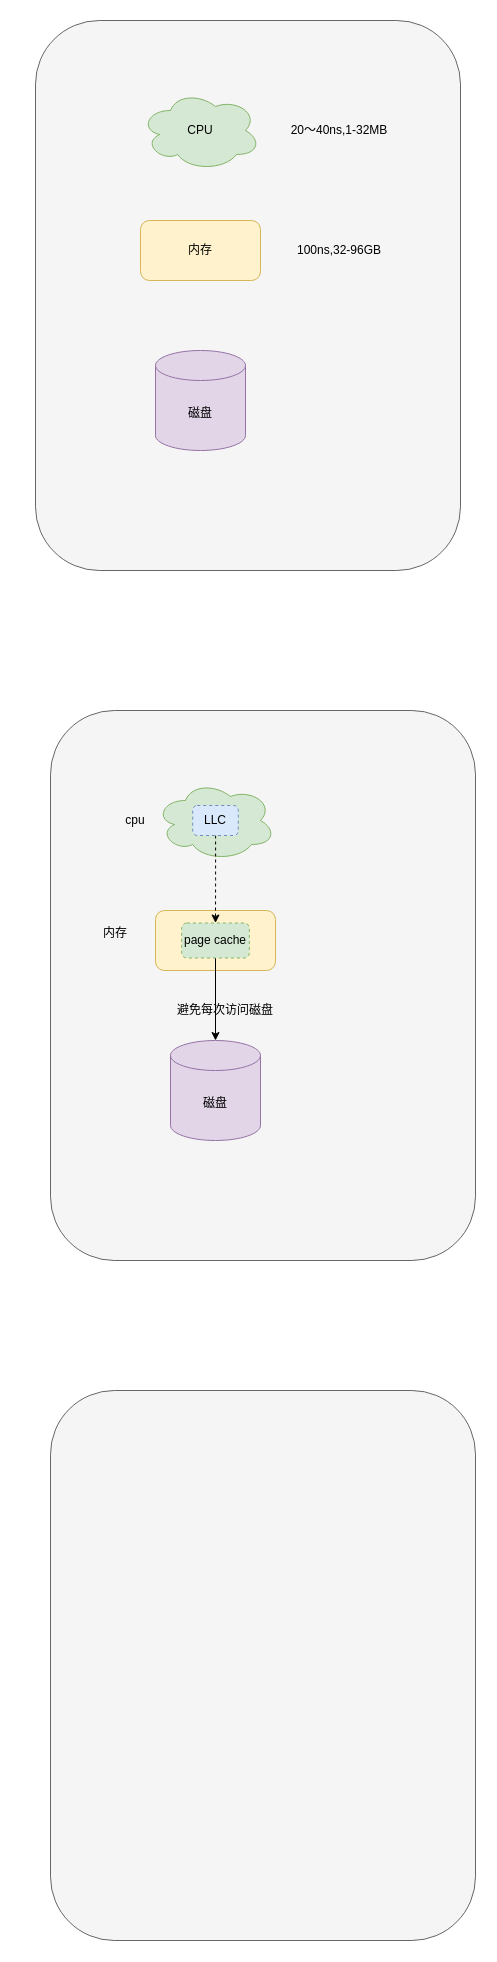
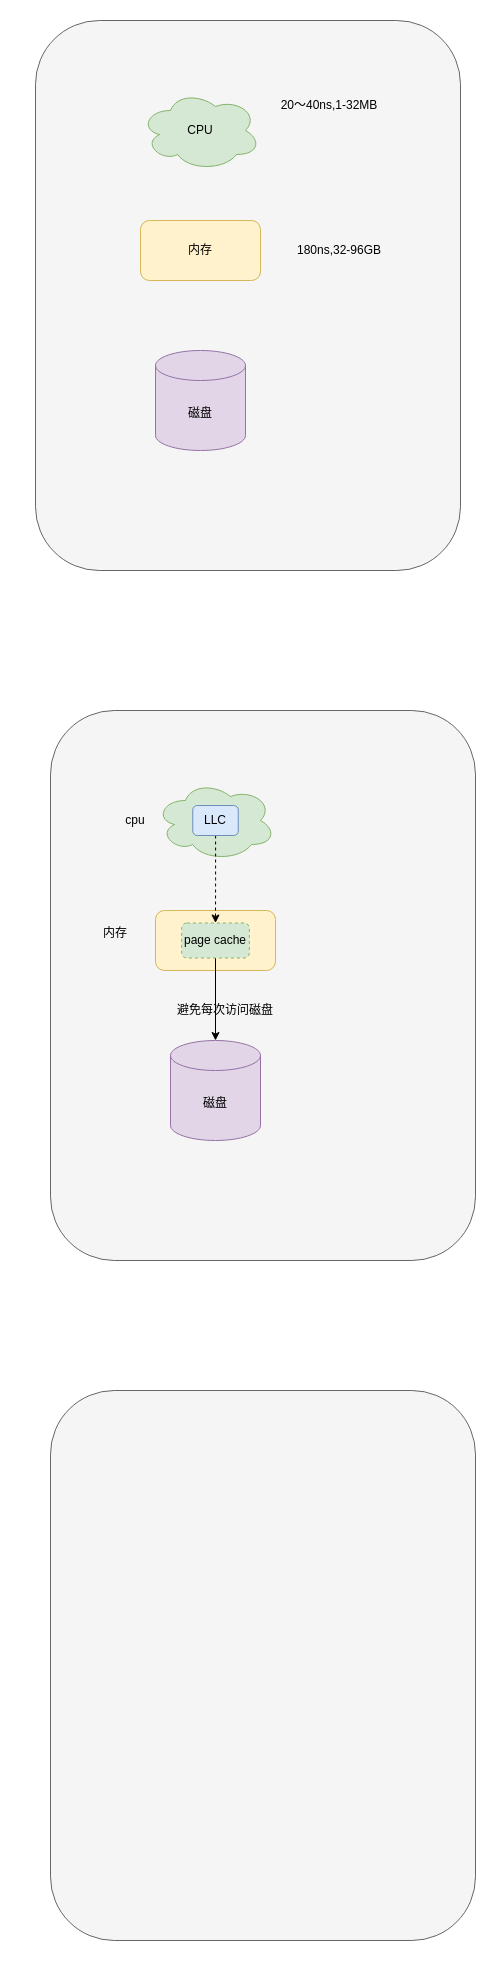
(340, 131) -> (330, 106)
(340, 251) -> (340, 251)
(216, 821) -> (216, 821)
